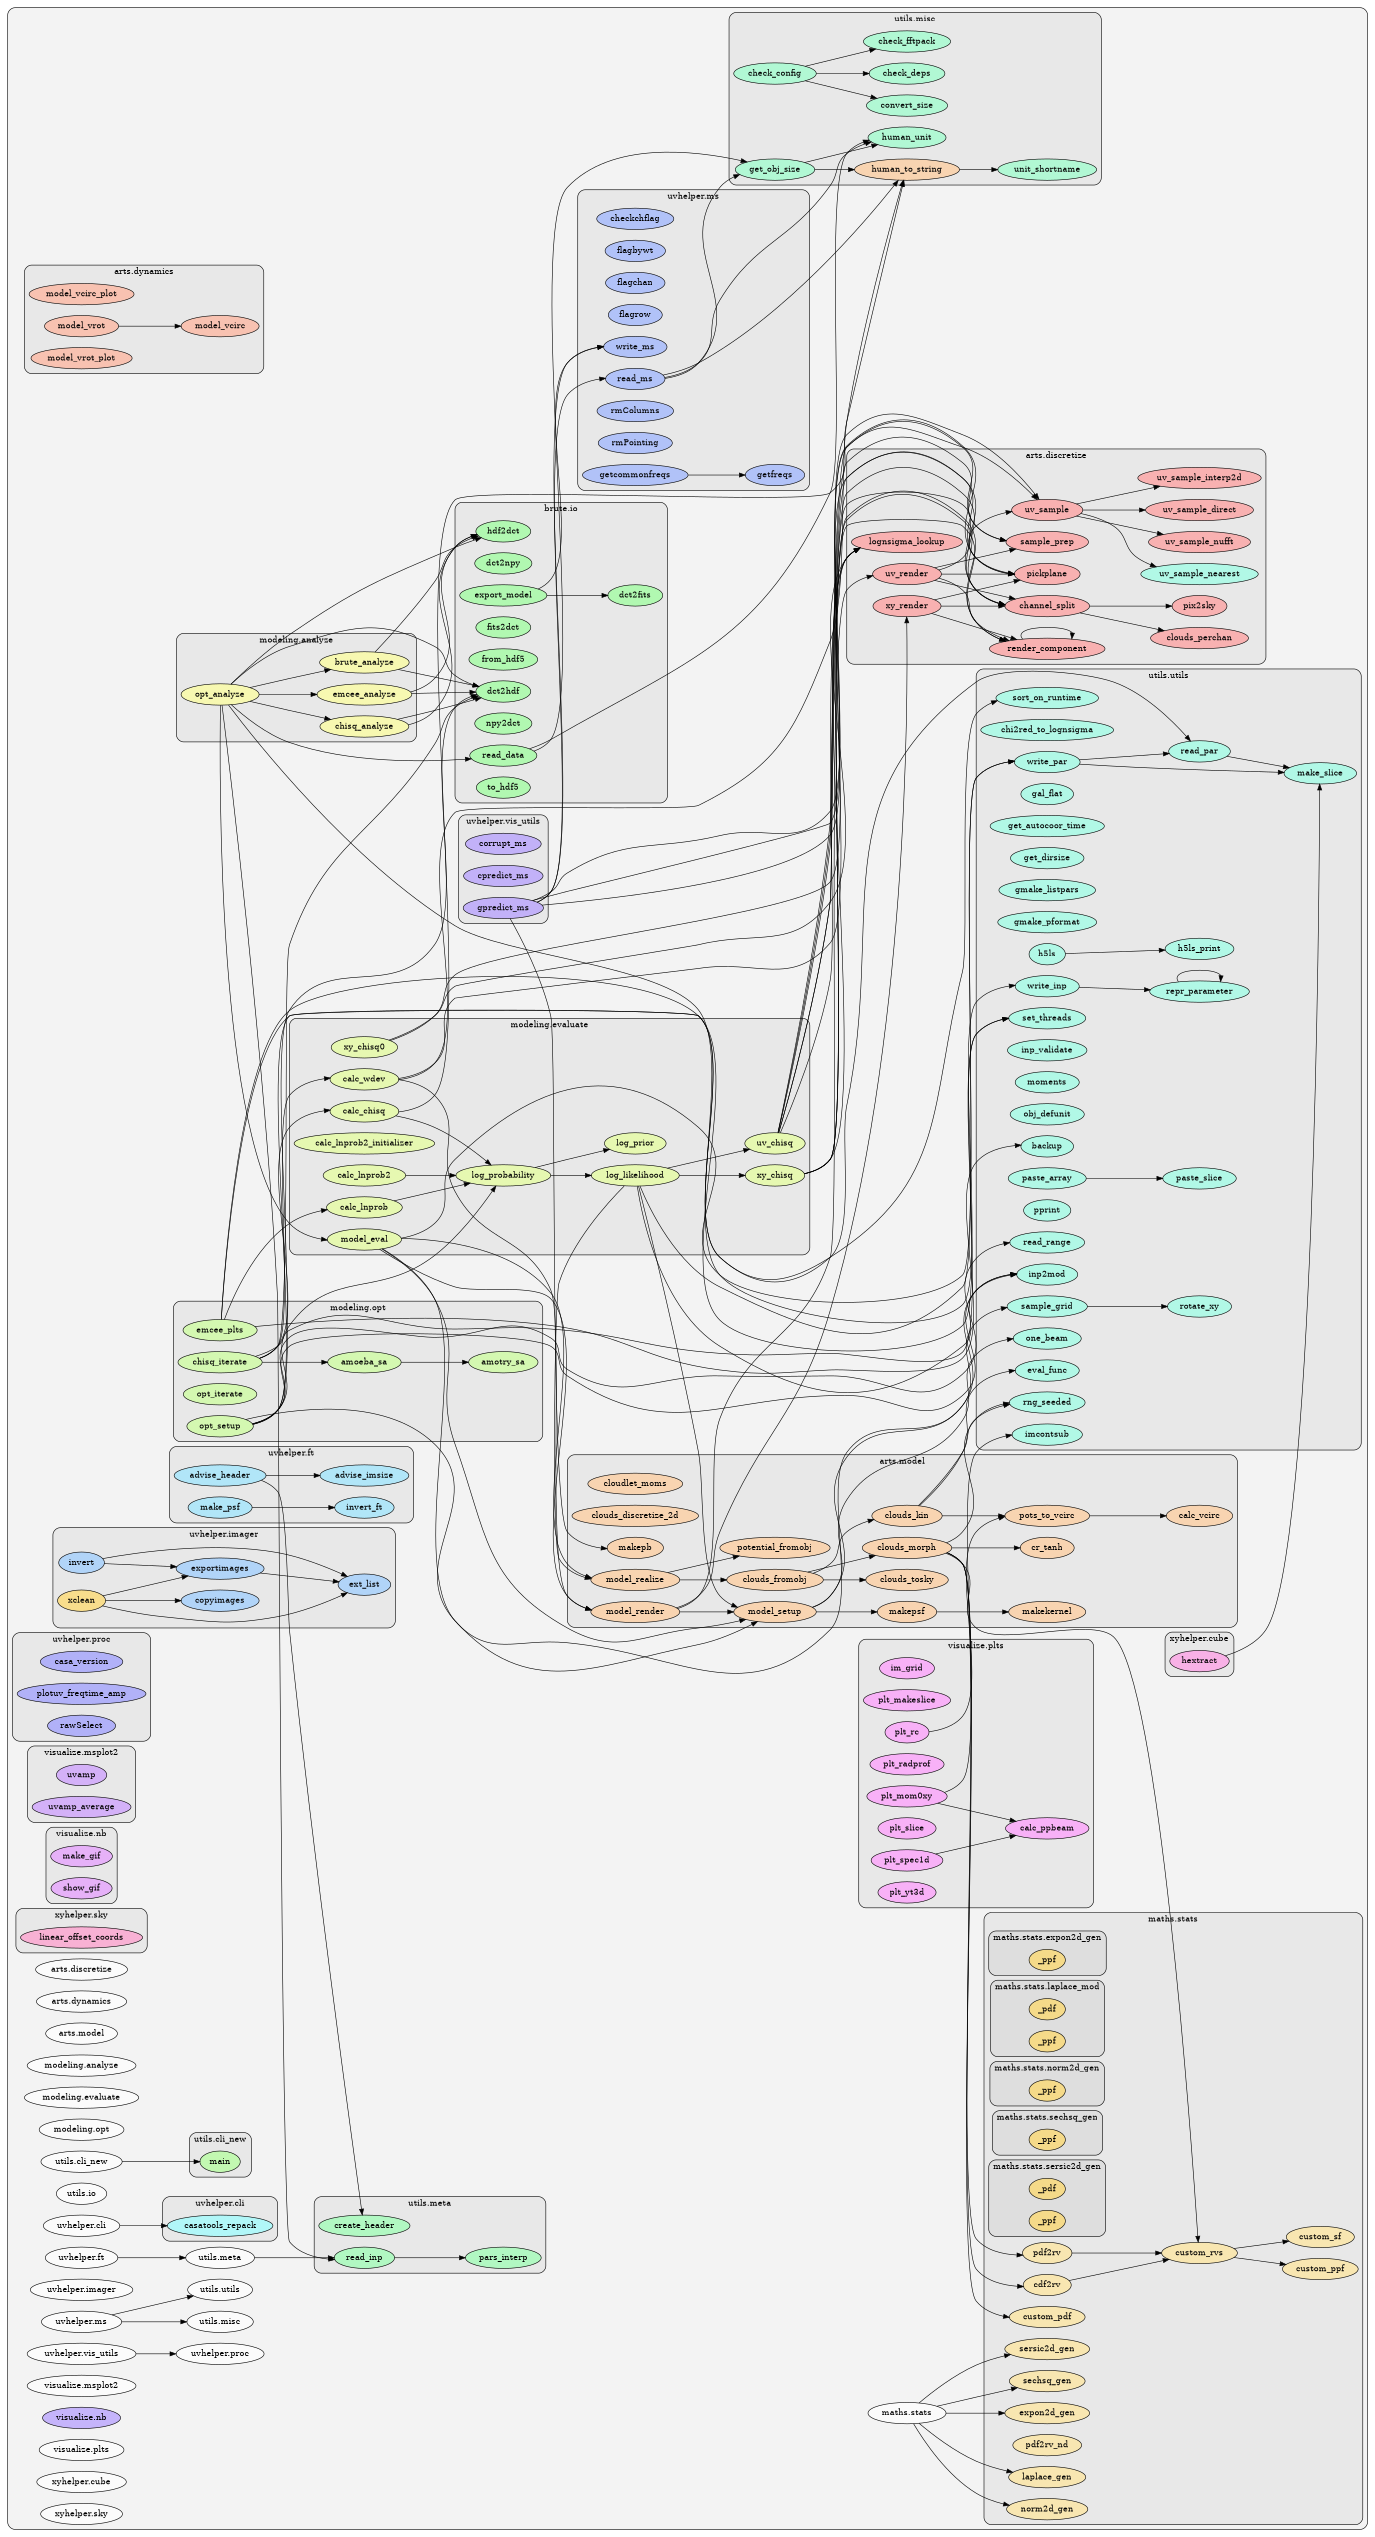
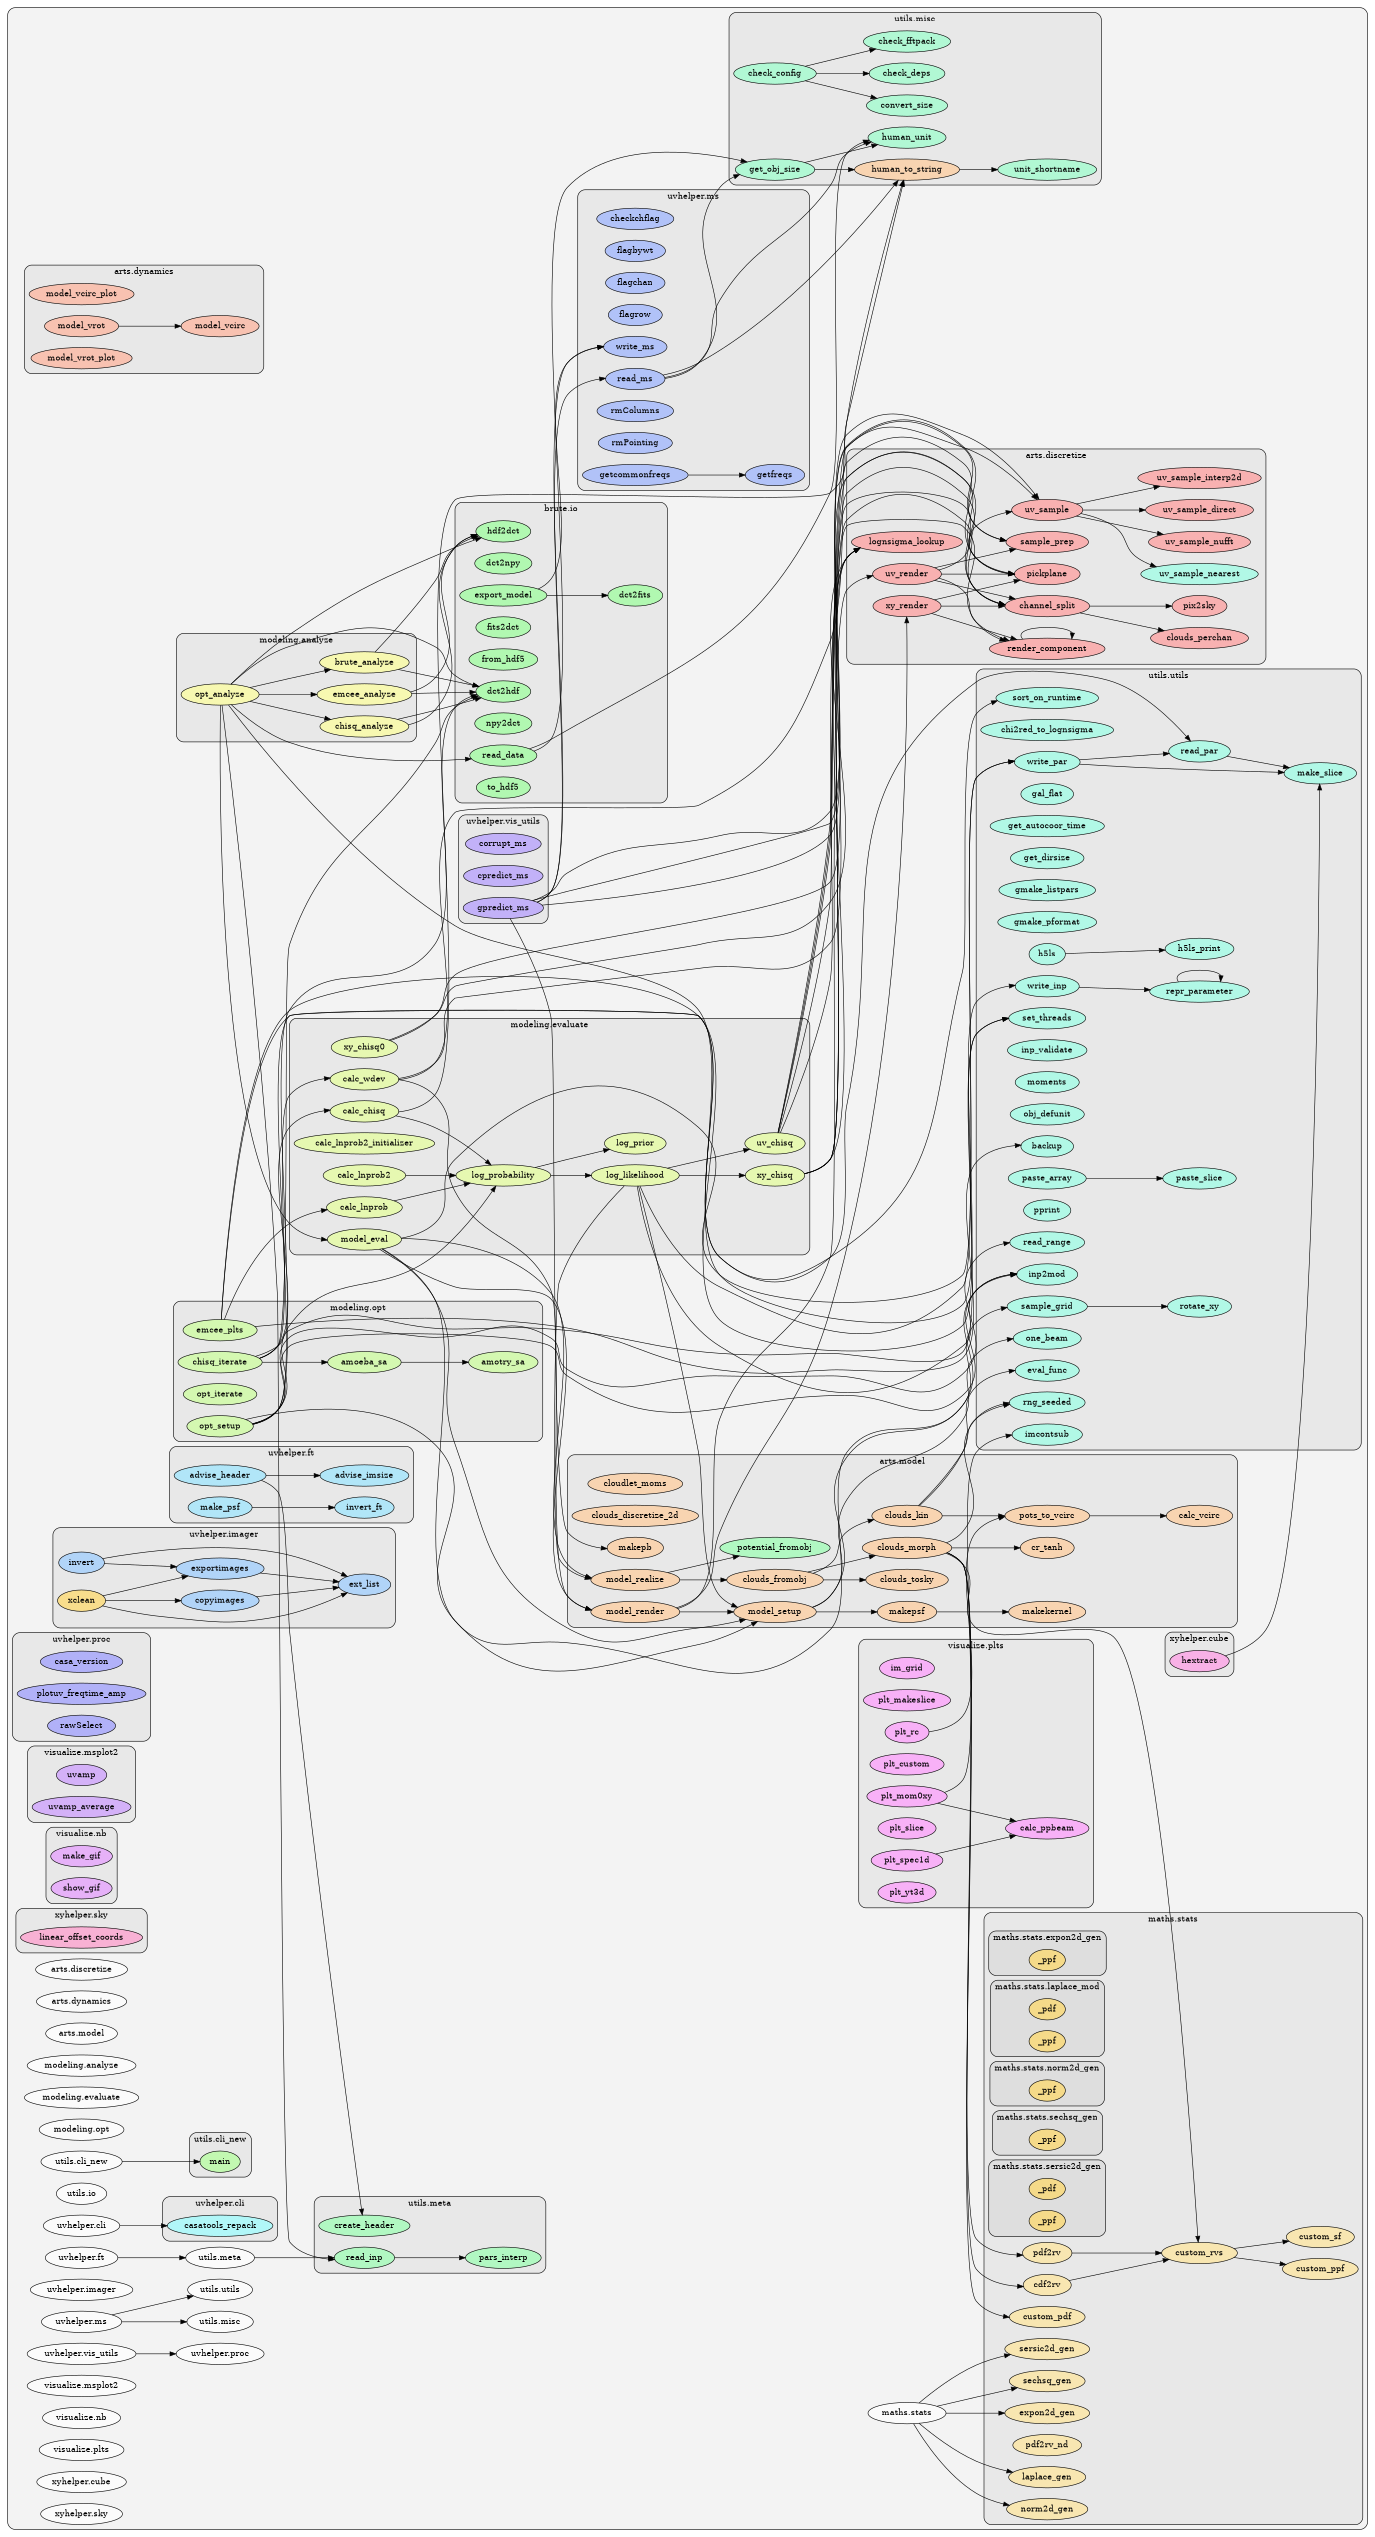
(834, 692) -> none
(775, 1548) -> (775, 1548)
none -> (295, 1592)
(907, 1764) -> (907, 1764)
(82, 2418) -> (82, 2418)
